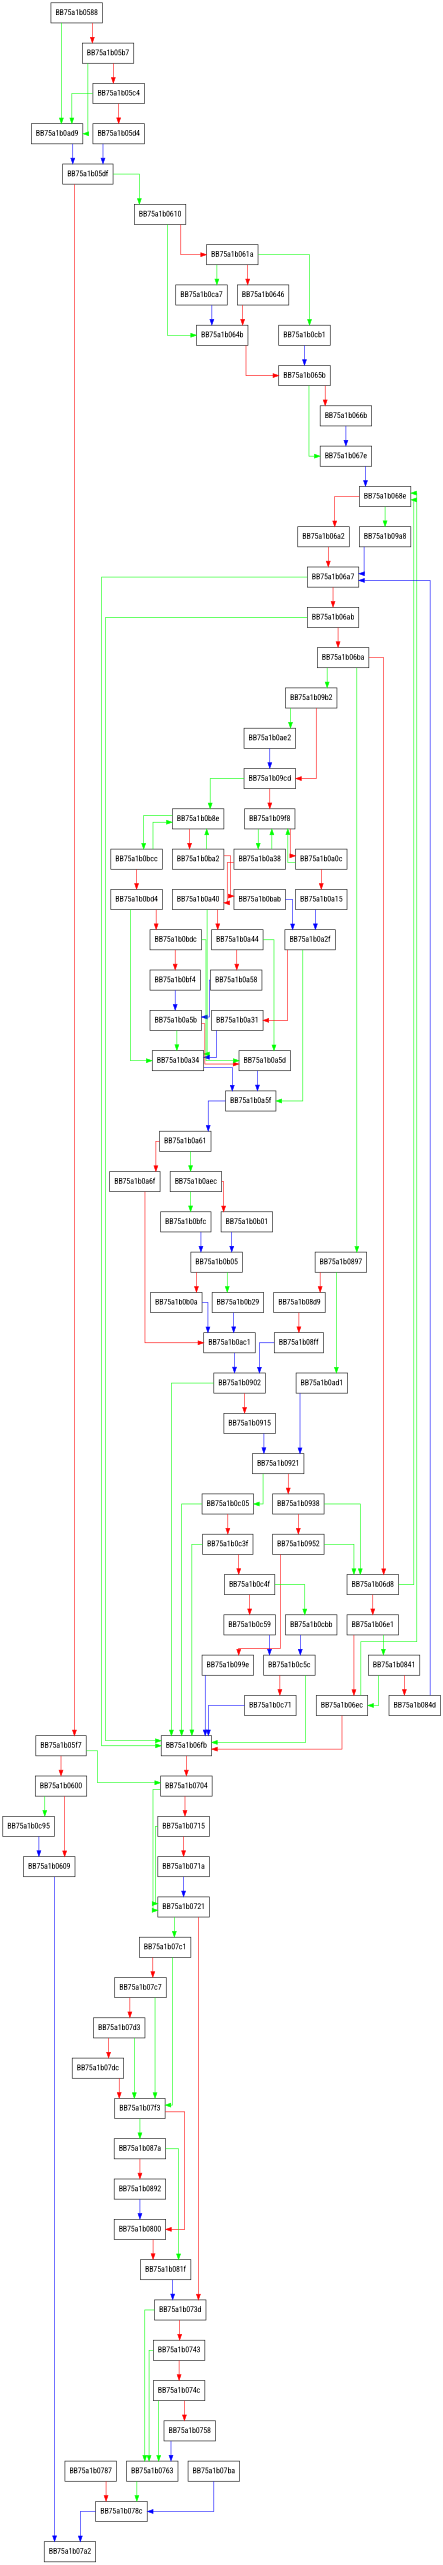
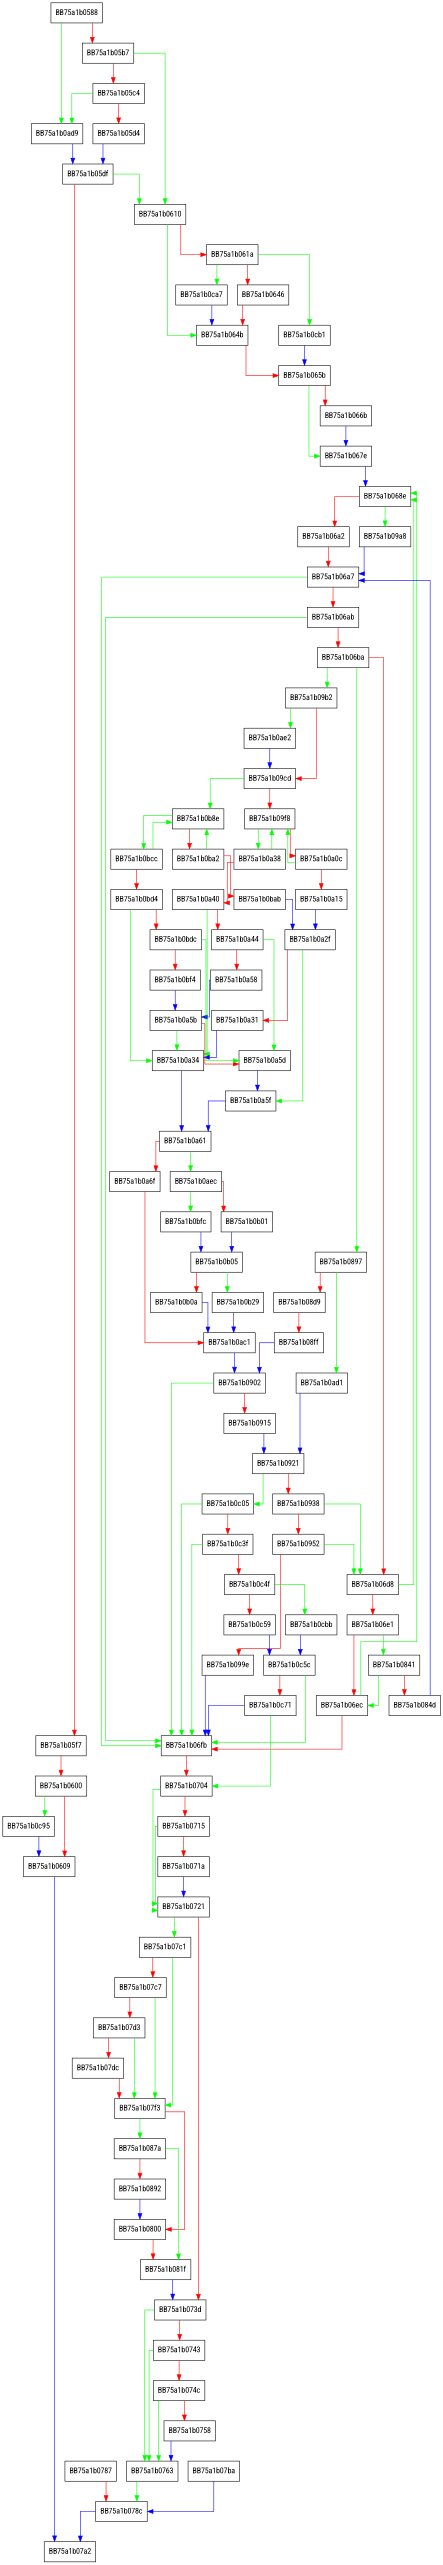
(88, 99) -> (165, 110)
(227, 1067) -> (182, 1098)
(105, 1783) -> (270, 1777)
